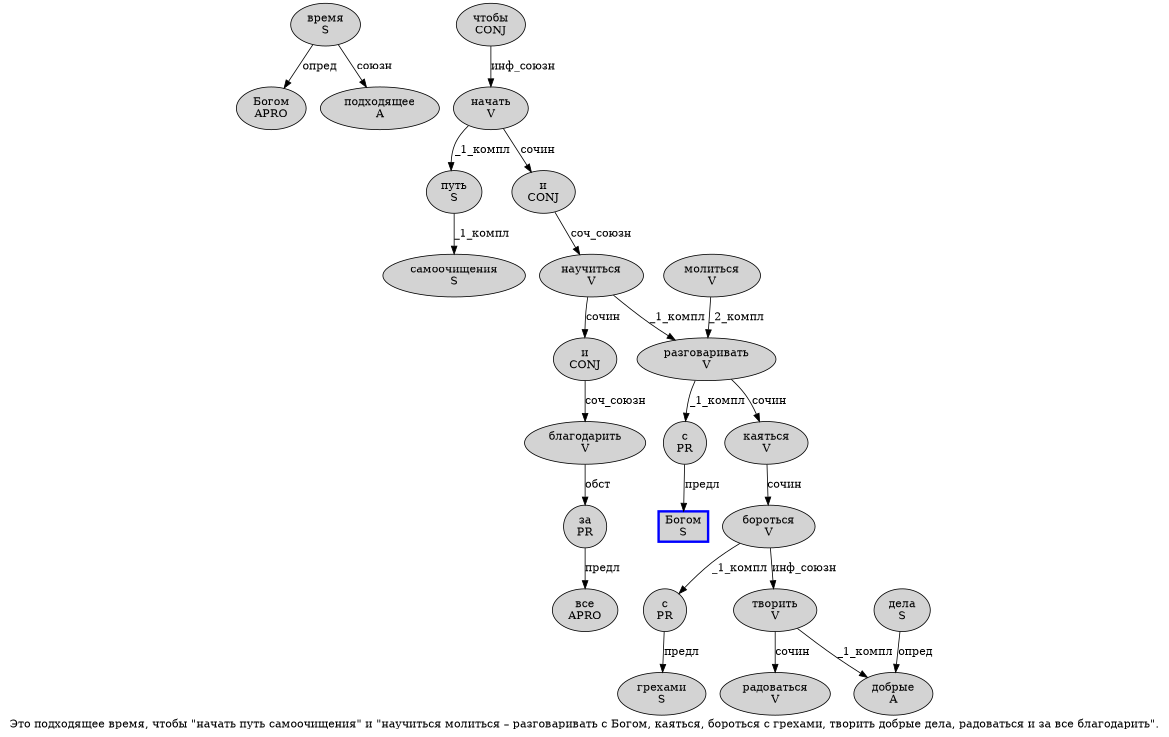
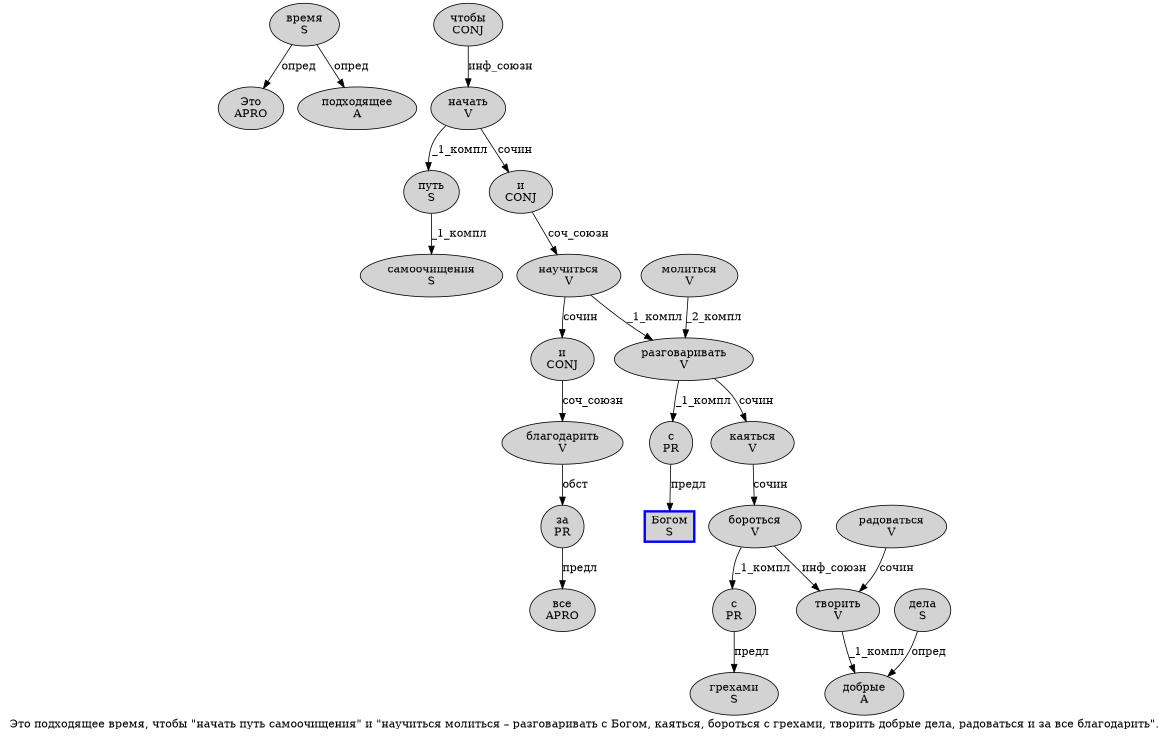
(375, 66) -> (351, 66)
(271, 108) -> (251, 108)
(775, 648) -> (878, 568)
